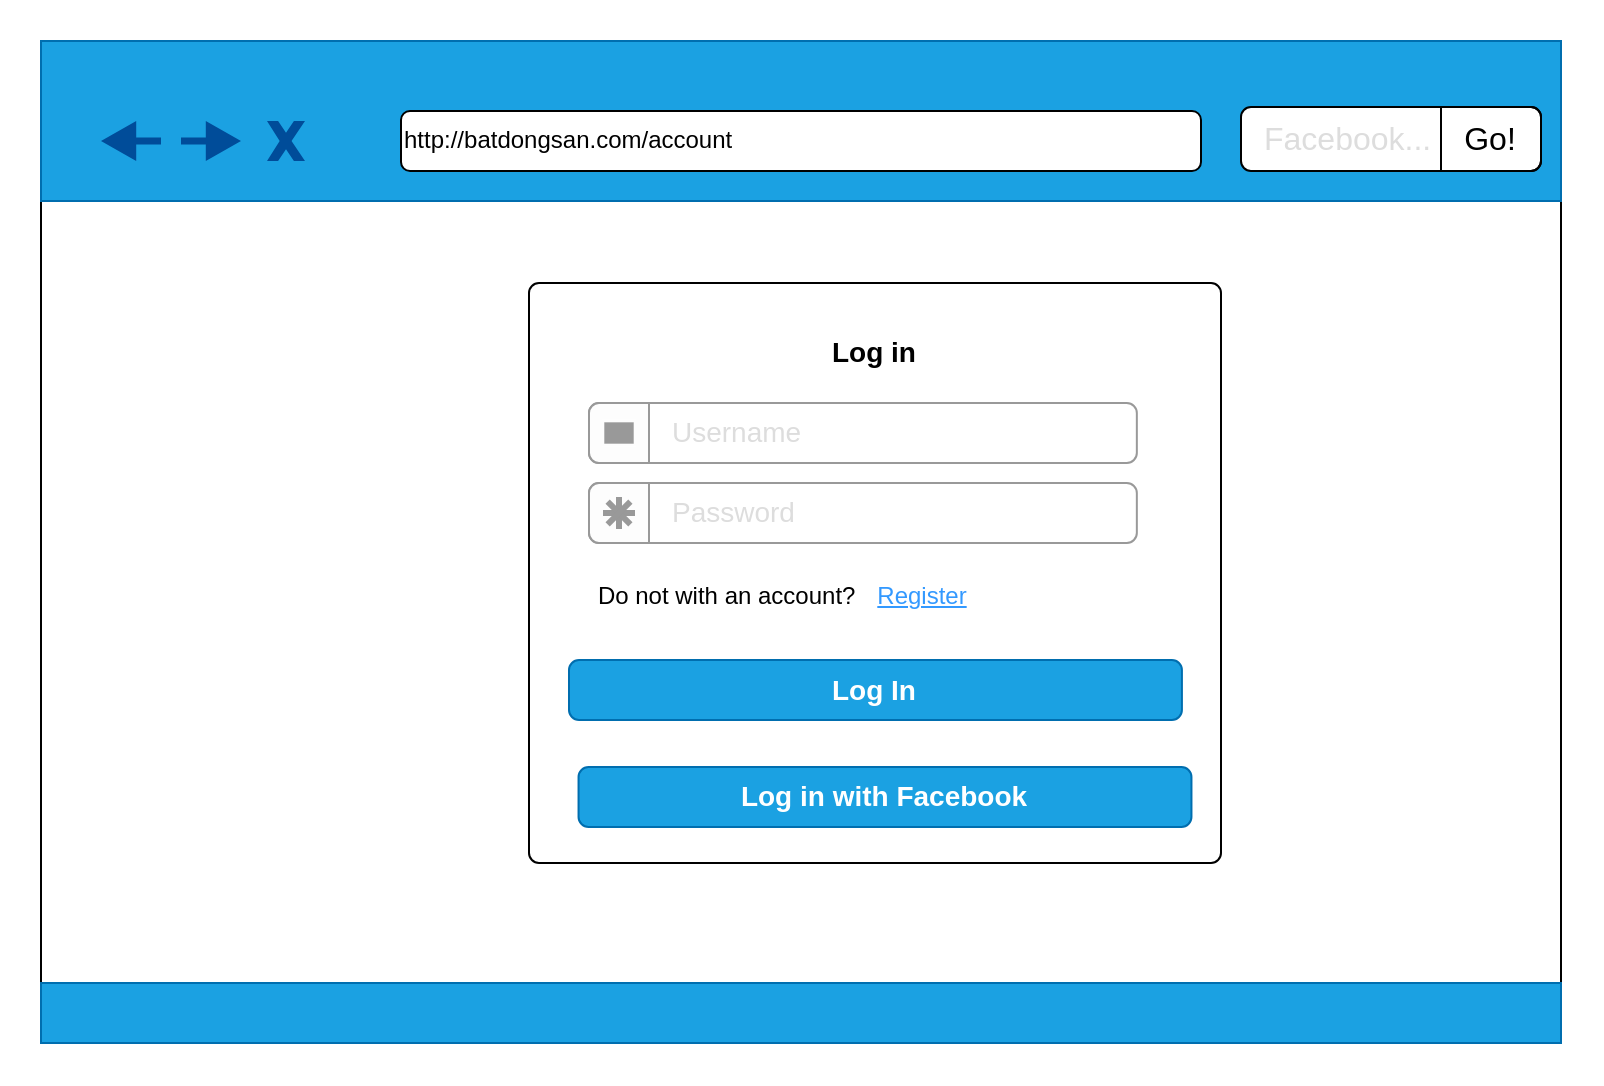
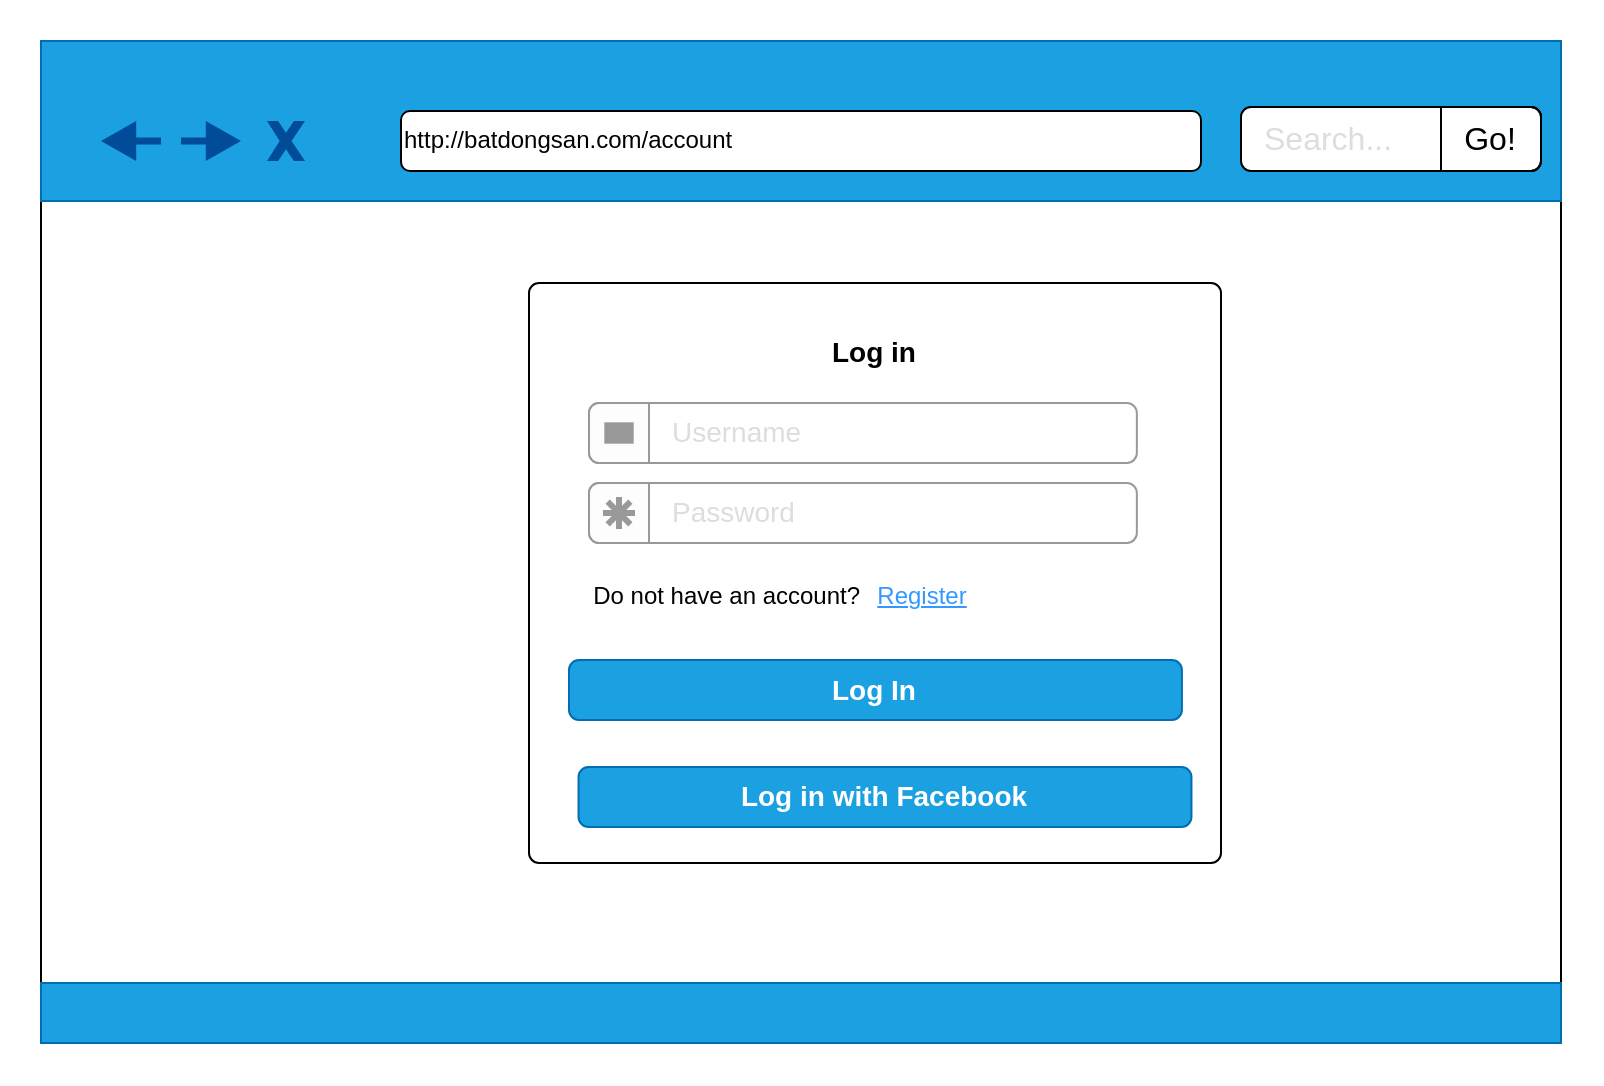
(1351, 139) -> (1333, 139)
(731, 597) -> (731, 597)
